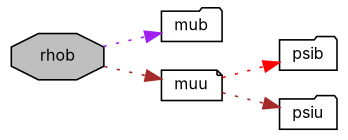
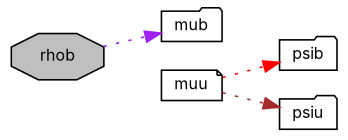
(125, 71) -> none
